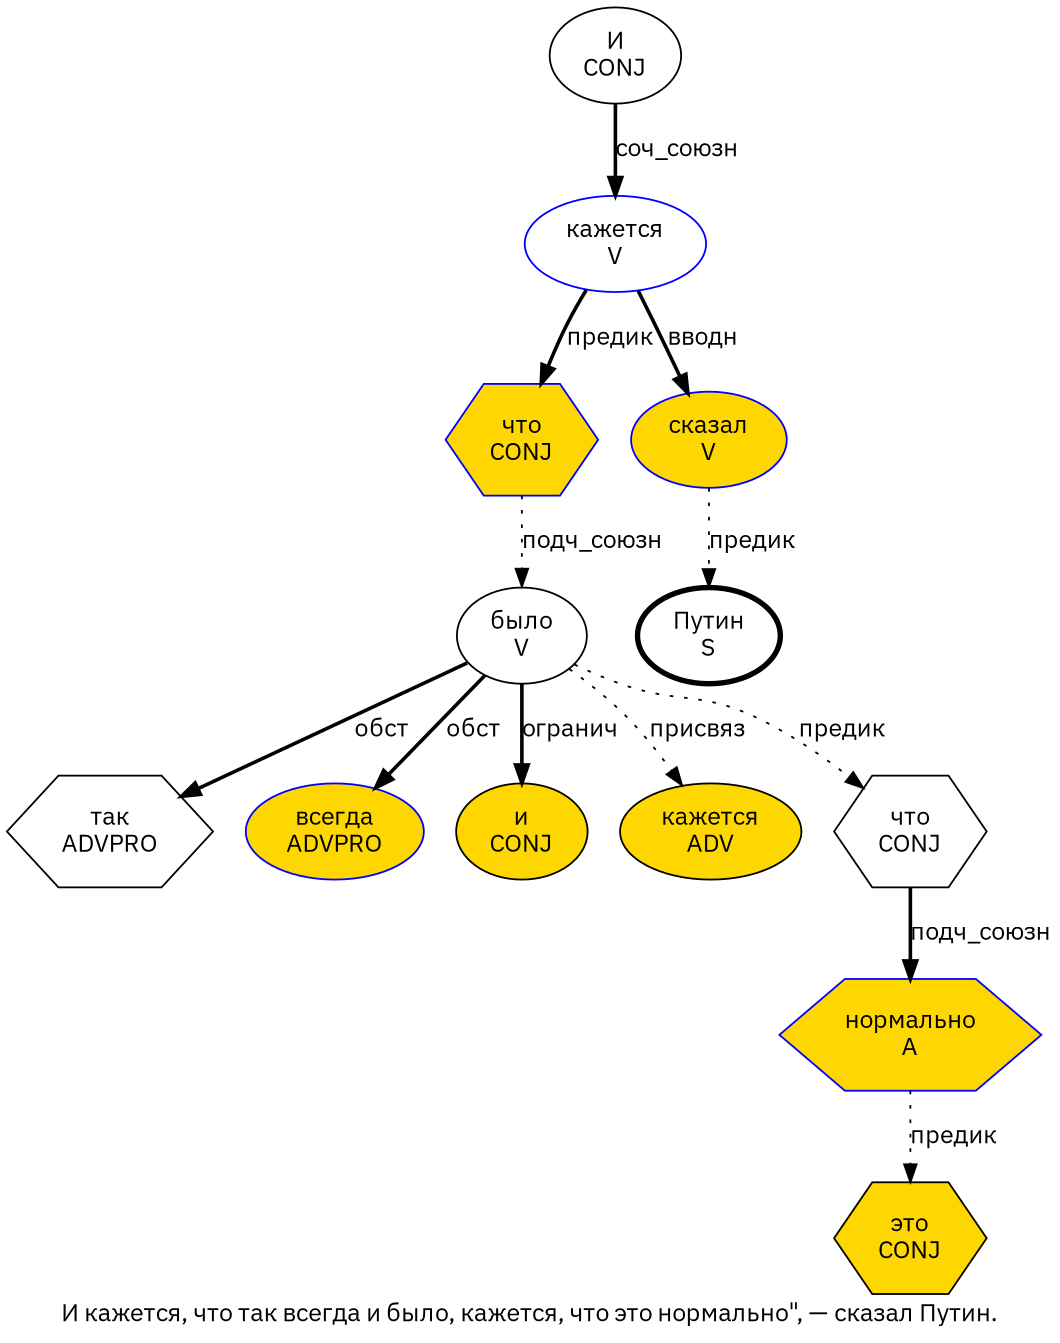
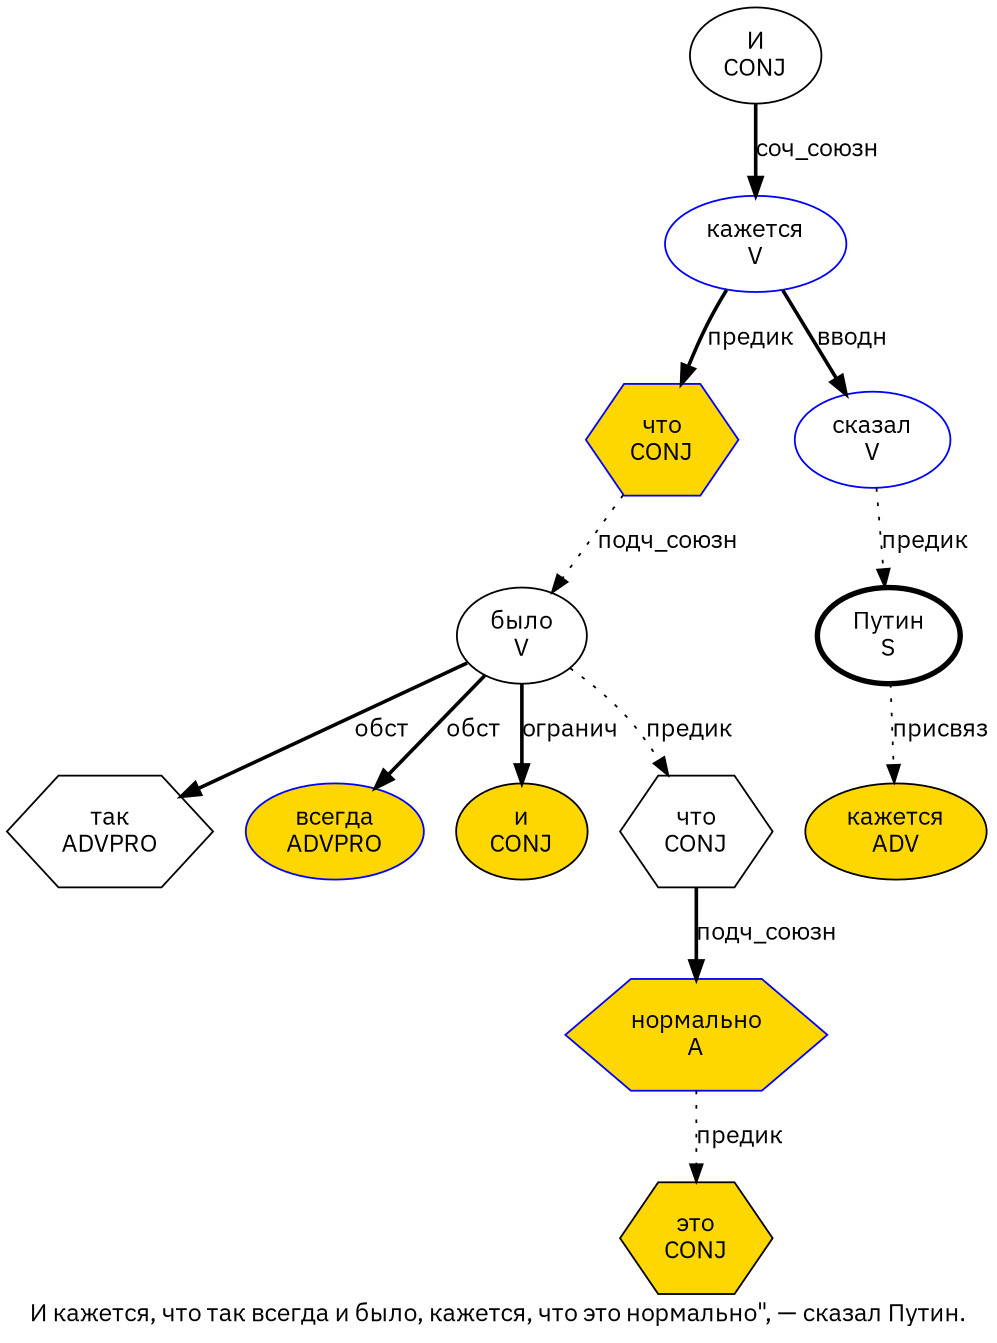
(709, 440) -> (873, 440)
(625, 715) -> (892, 724)
